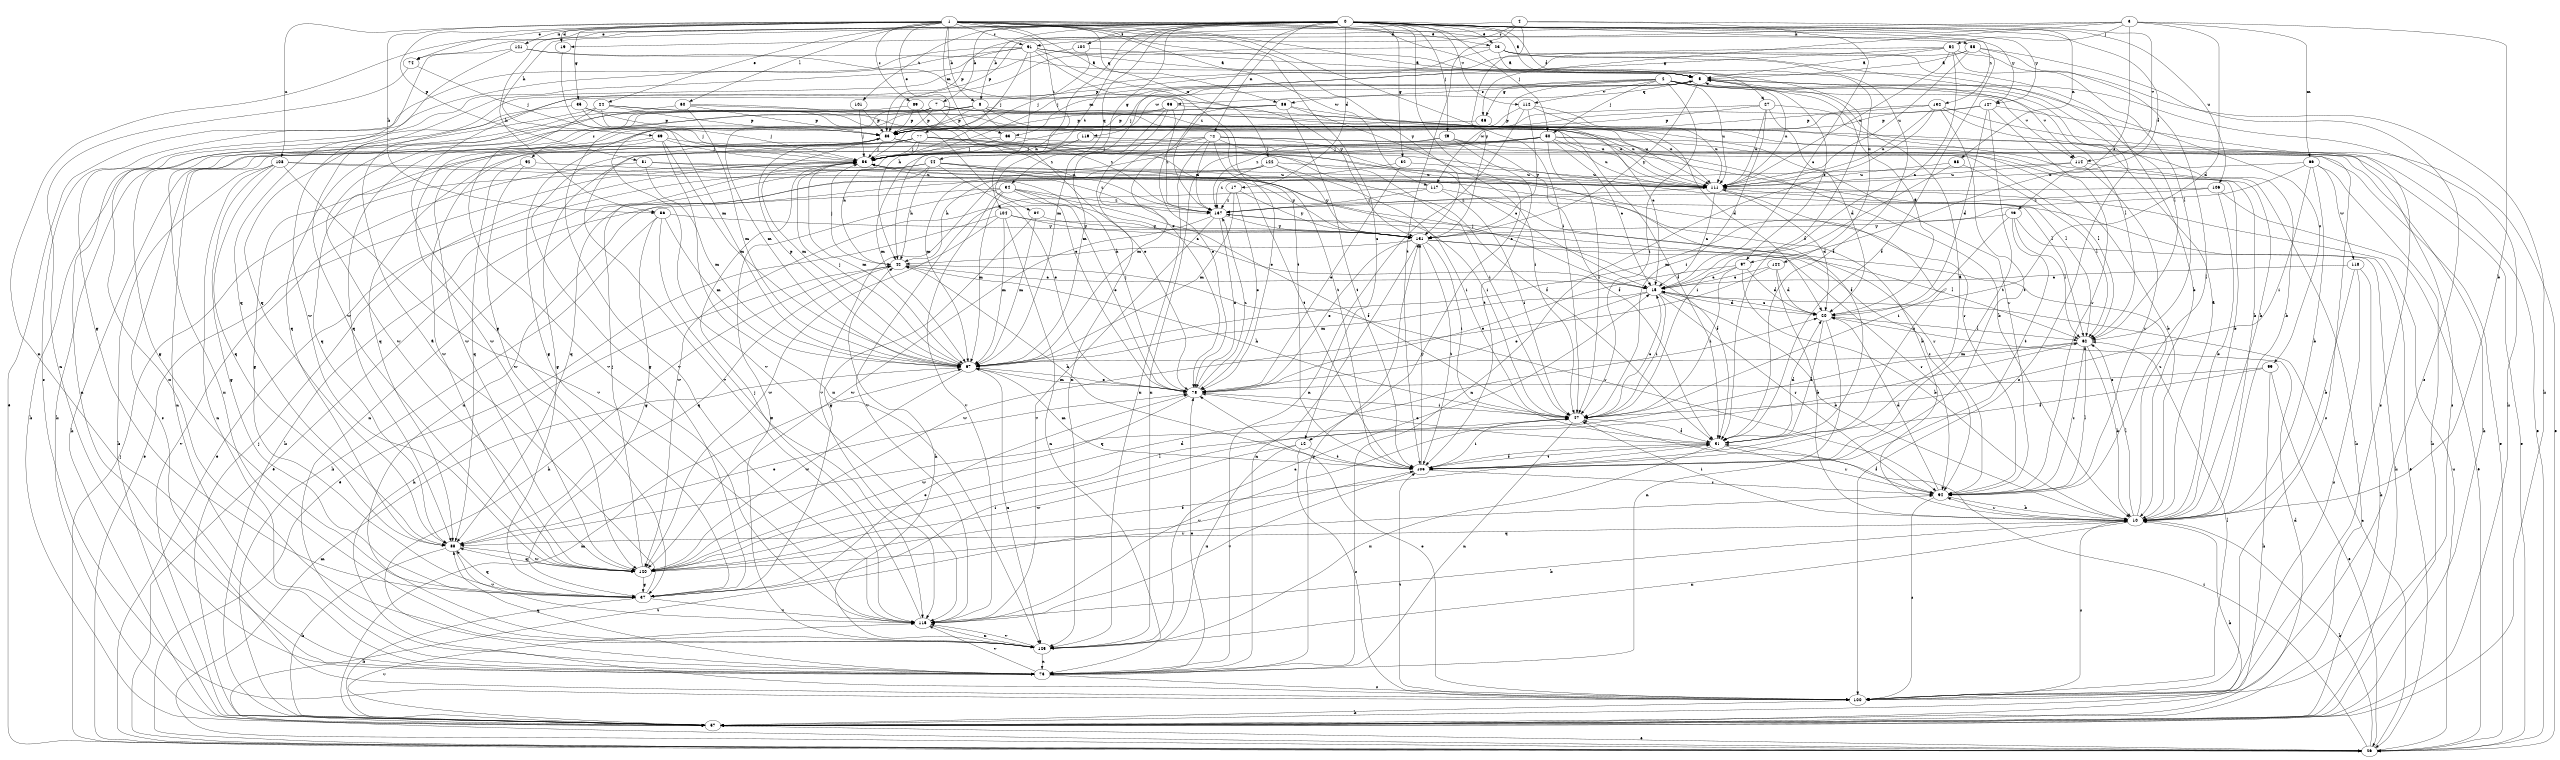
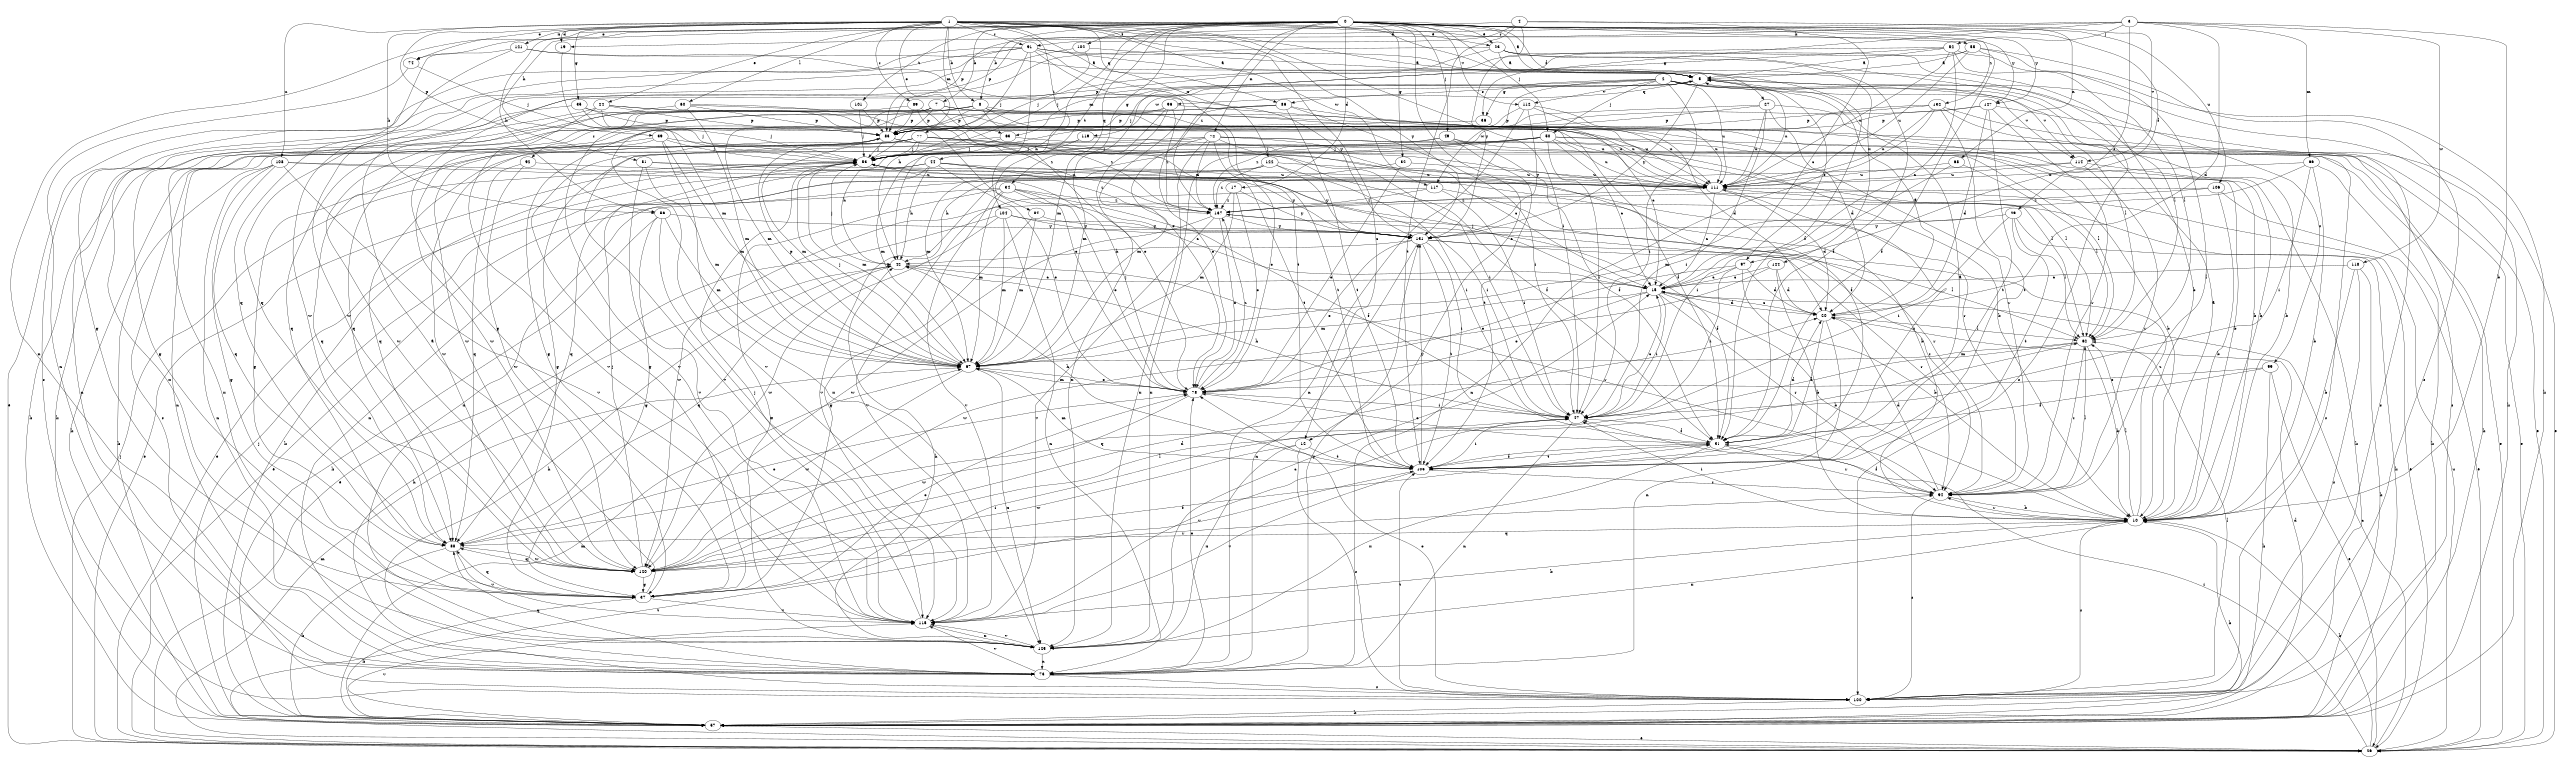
(2338, 209) -> (2417, 40)
(160, 535) -> (726, 416)
